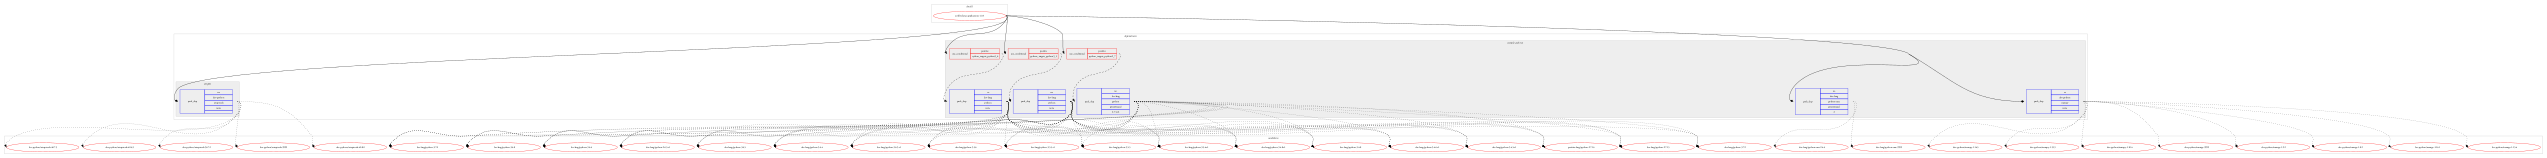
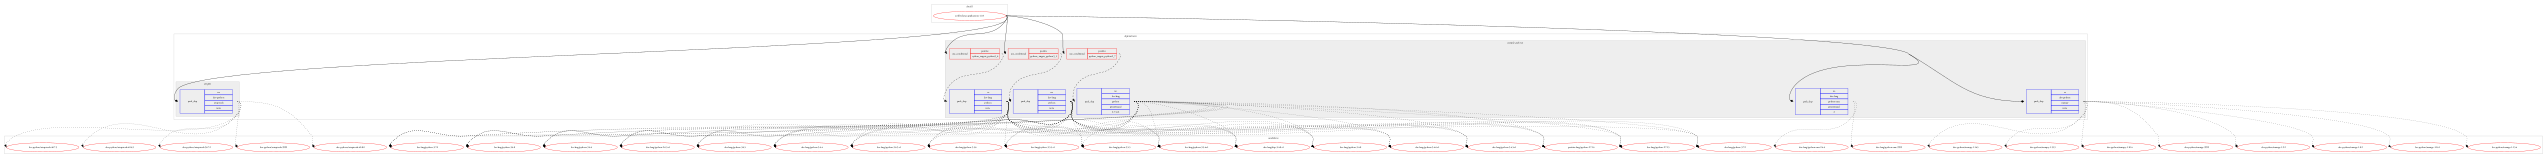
(1274, 147) -> (1274, 147)
